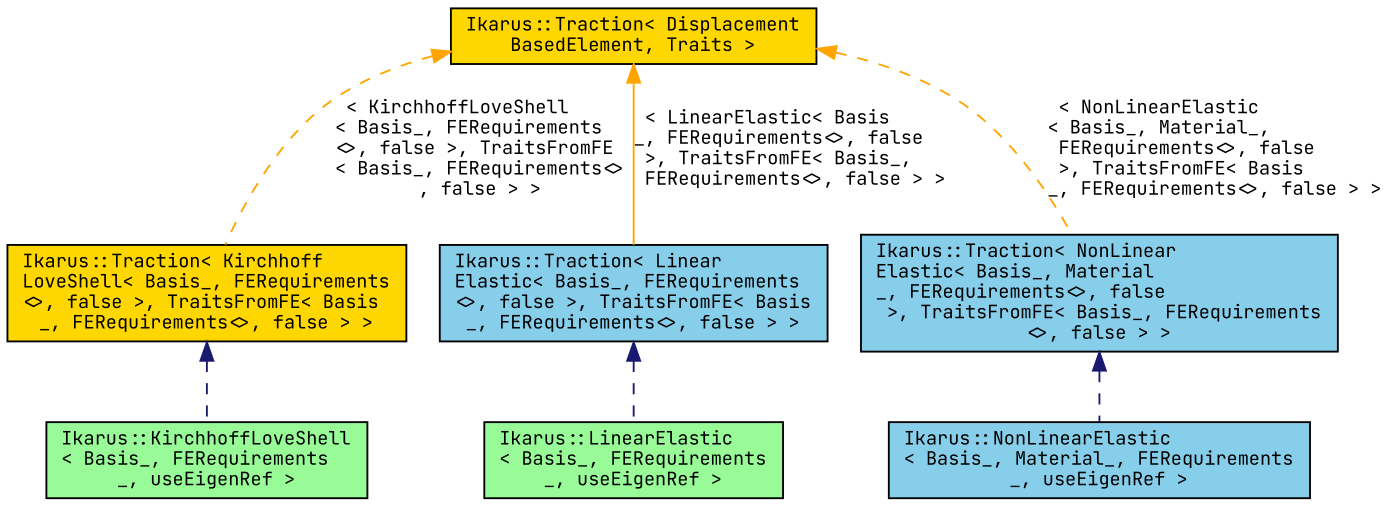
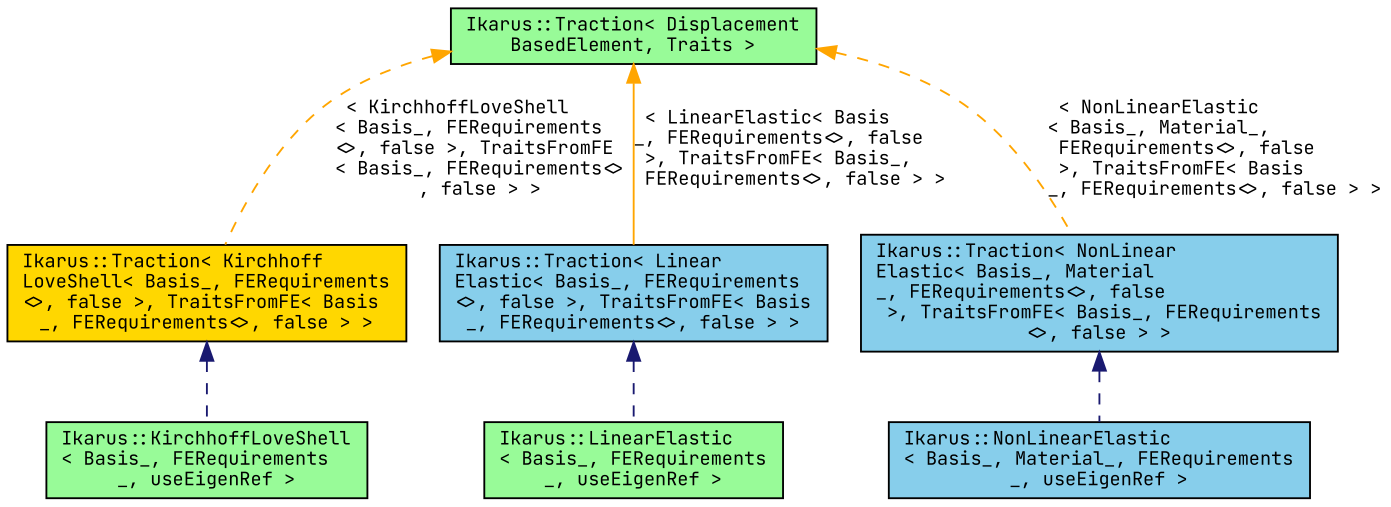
(634, 36) -> (634, 36)
